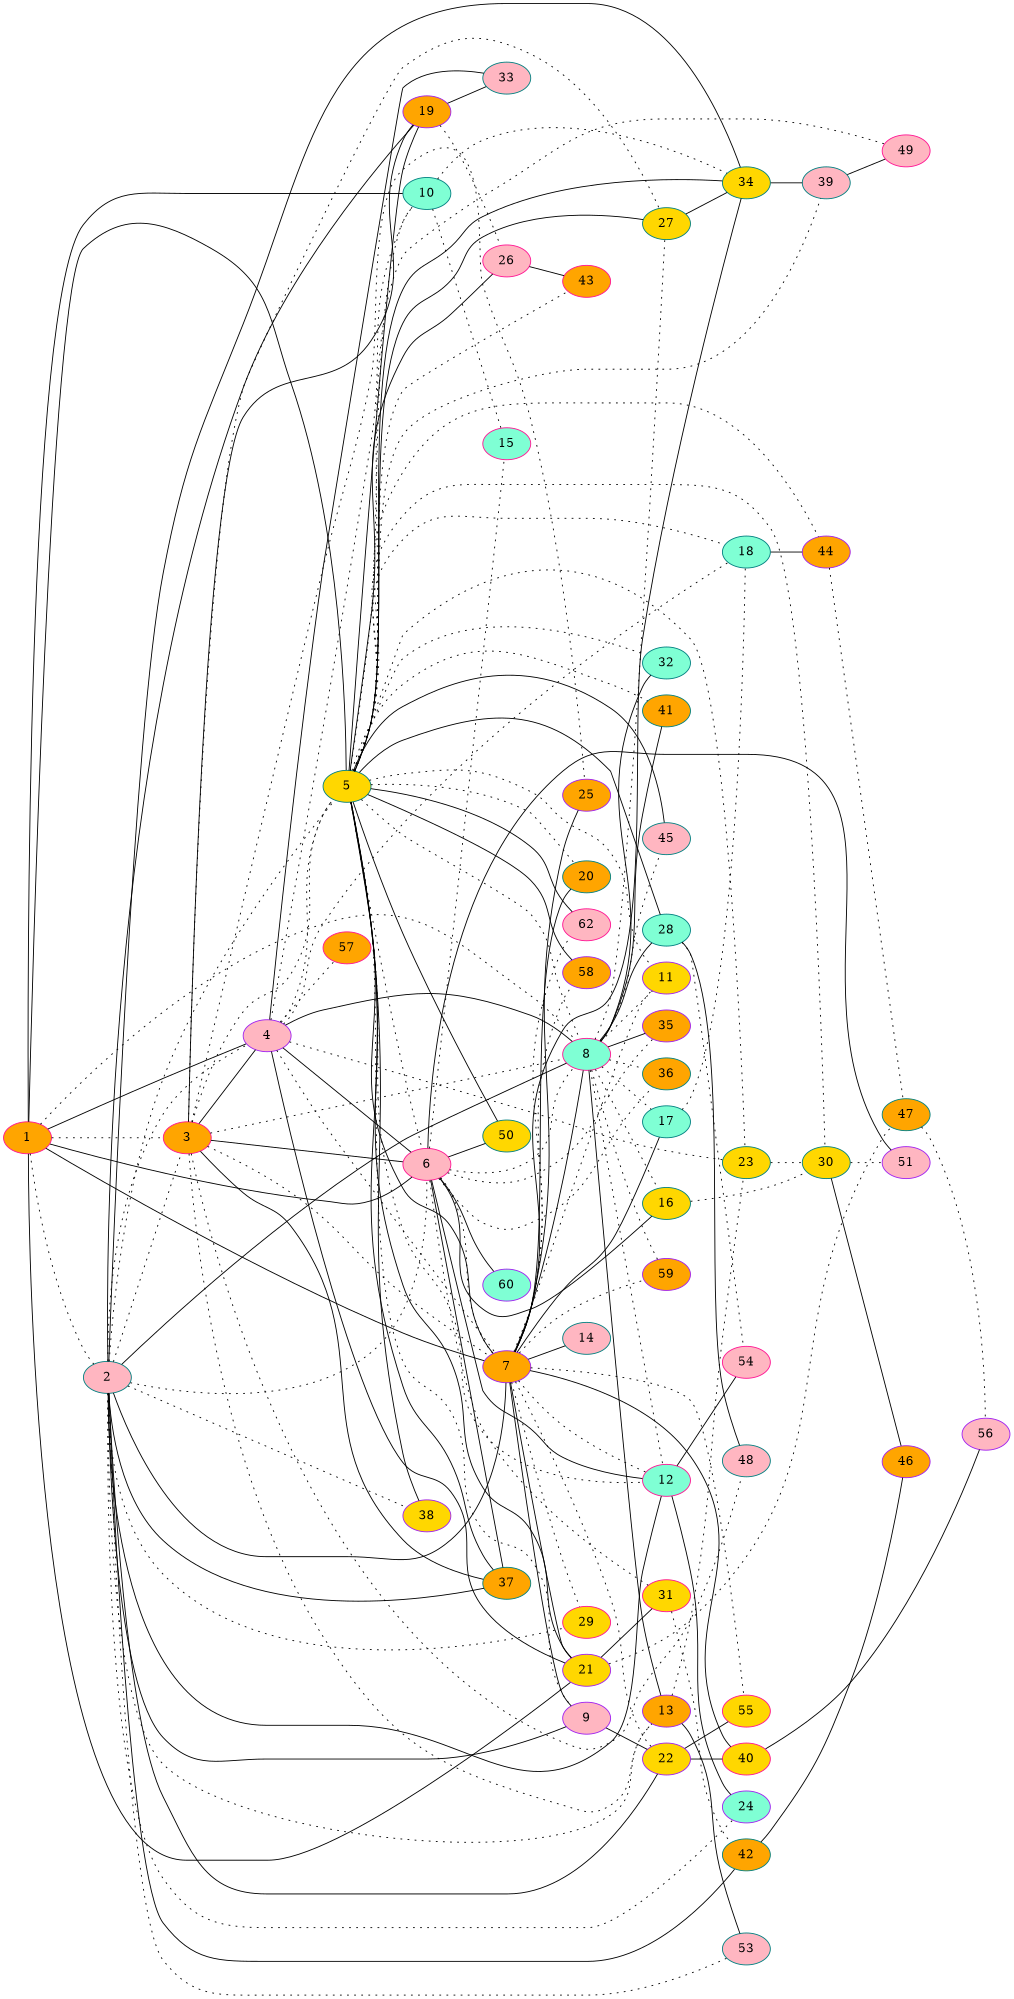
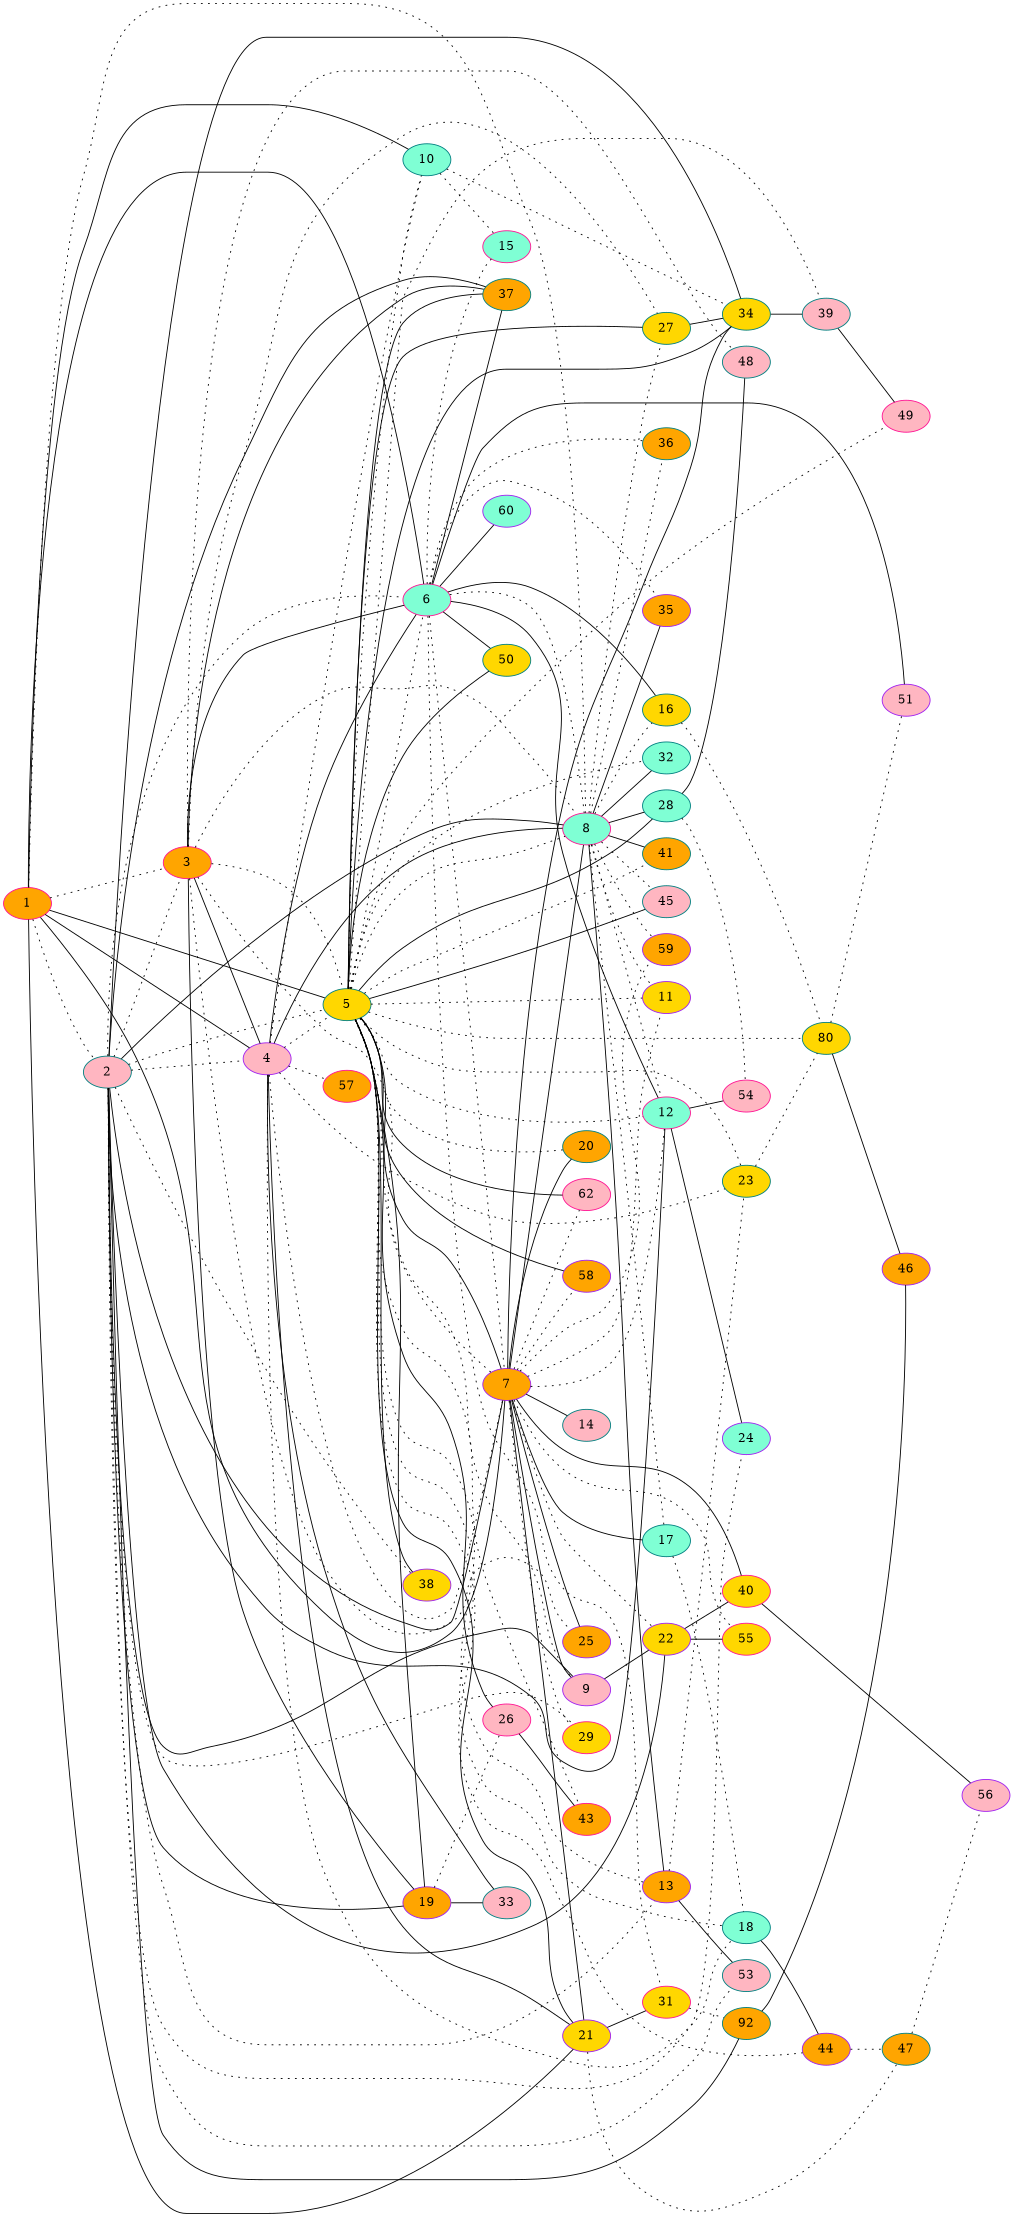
(826, 1163) -> (826, 1038)
(427, 1164) -> (427, 600)
(309, 1611) -> (446, 1458)
(746, 1855) -> (746, 2024)
